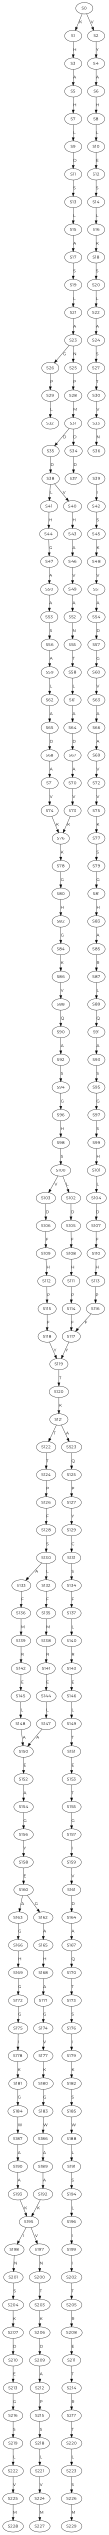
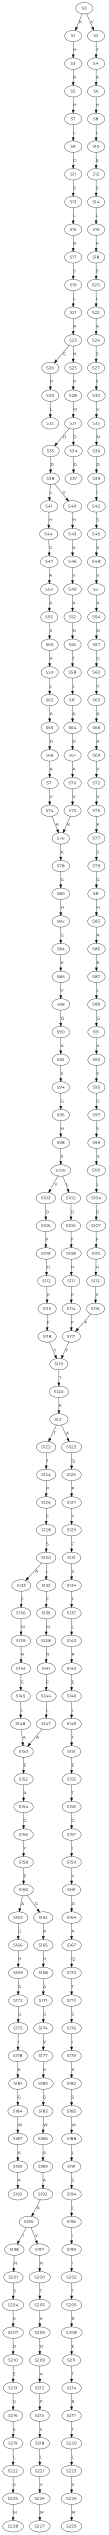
none -> (96, 463)
(98, 1157) -> (98, 1157)
(23, 2207) -> none
